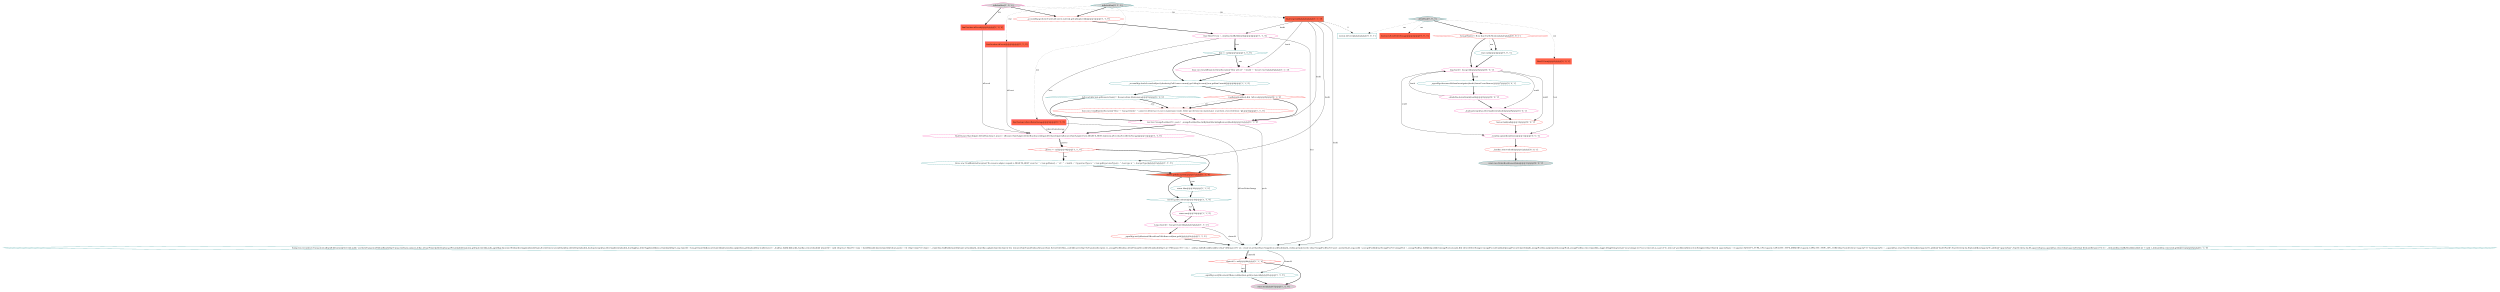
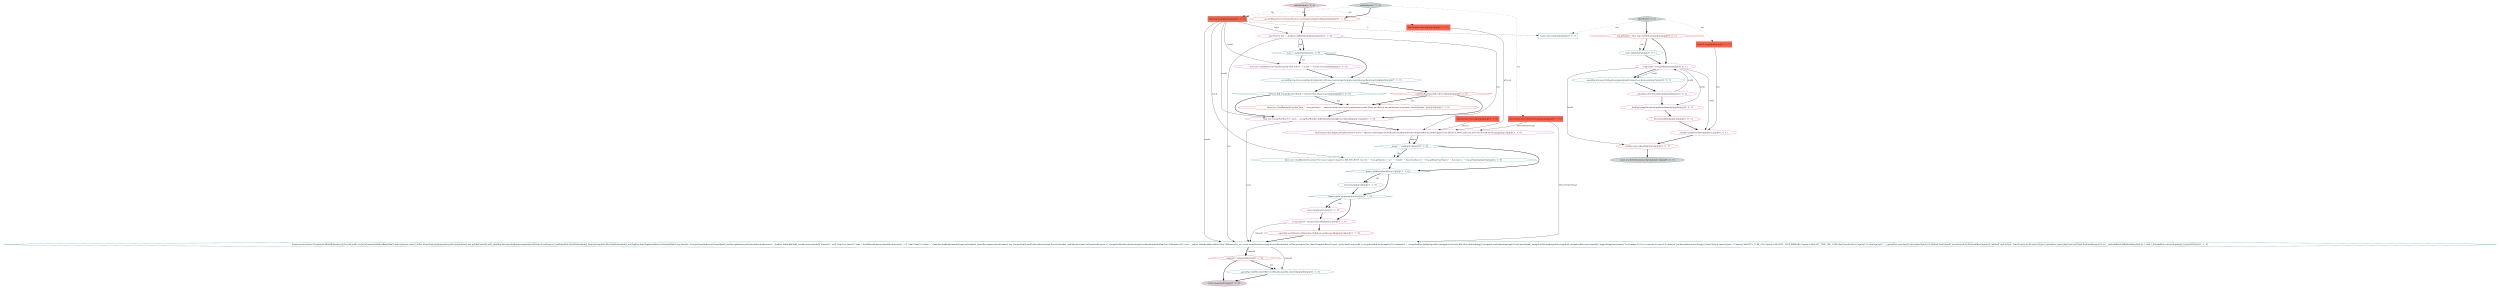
(1040, 10) -> none
(994, 16) -> (1365, 16)
(1405, 36) -> none
(1542, 80) -> (1567, 98)
(1064, 150) -> (1410, 146)
(1188, 175) -> (1388, 171)
